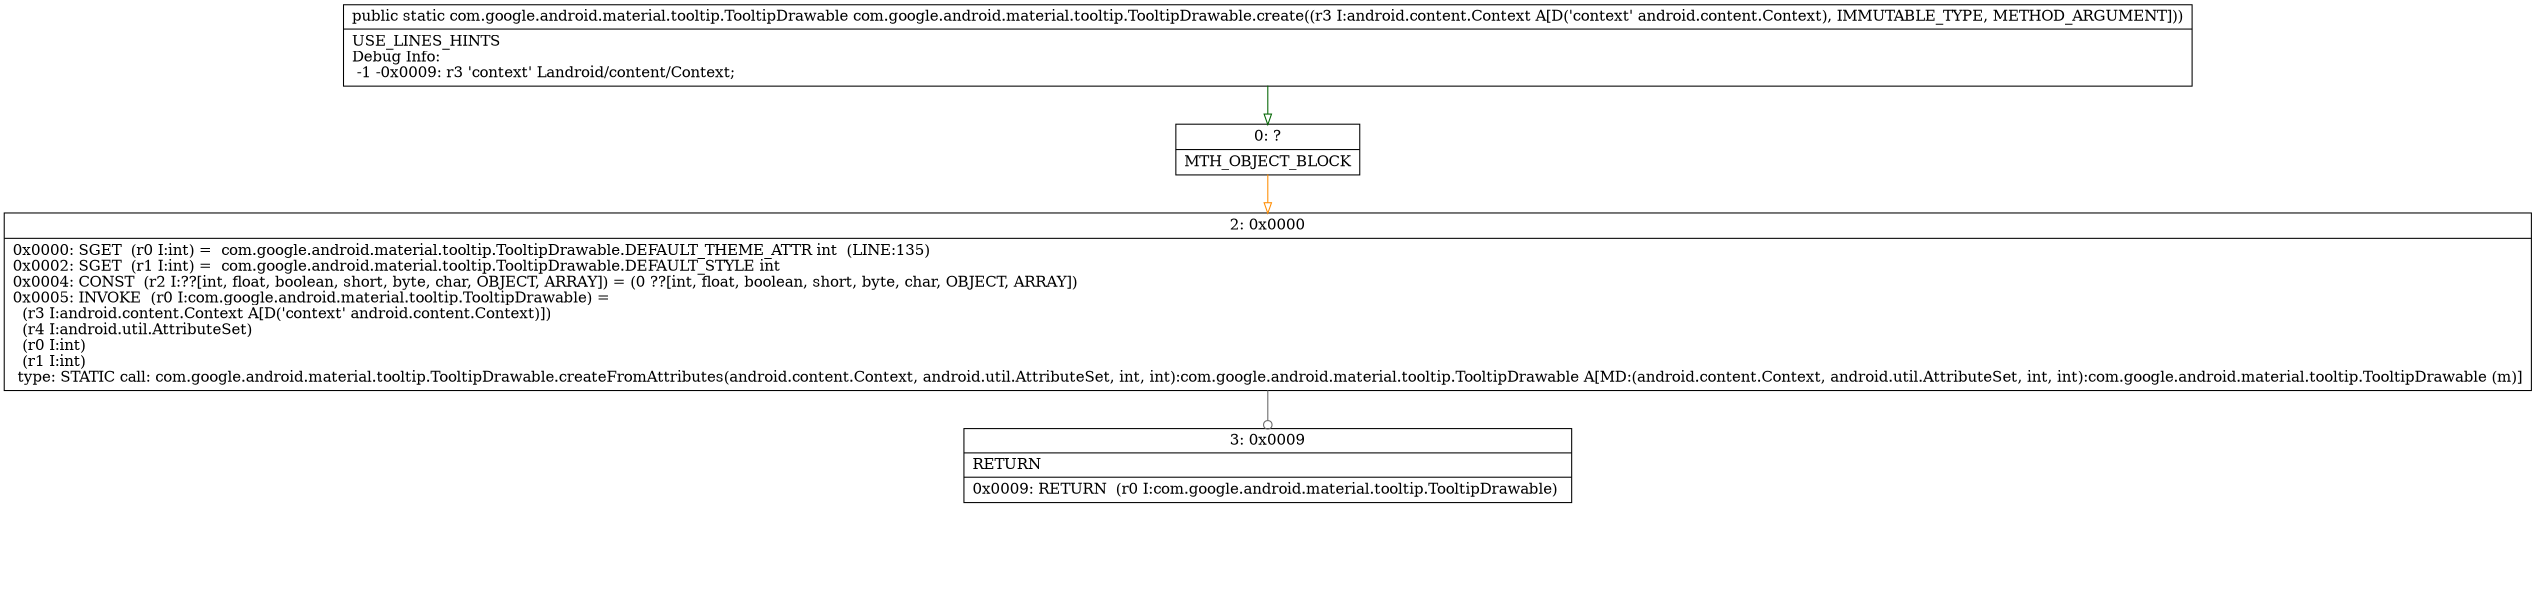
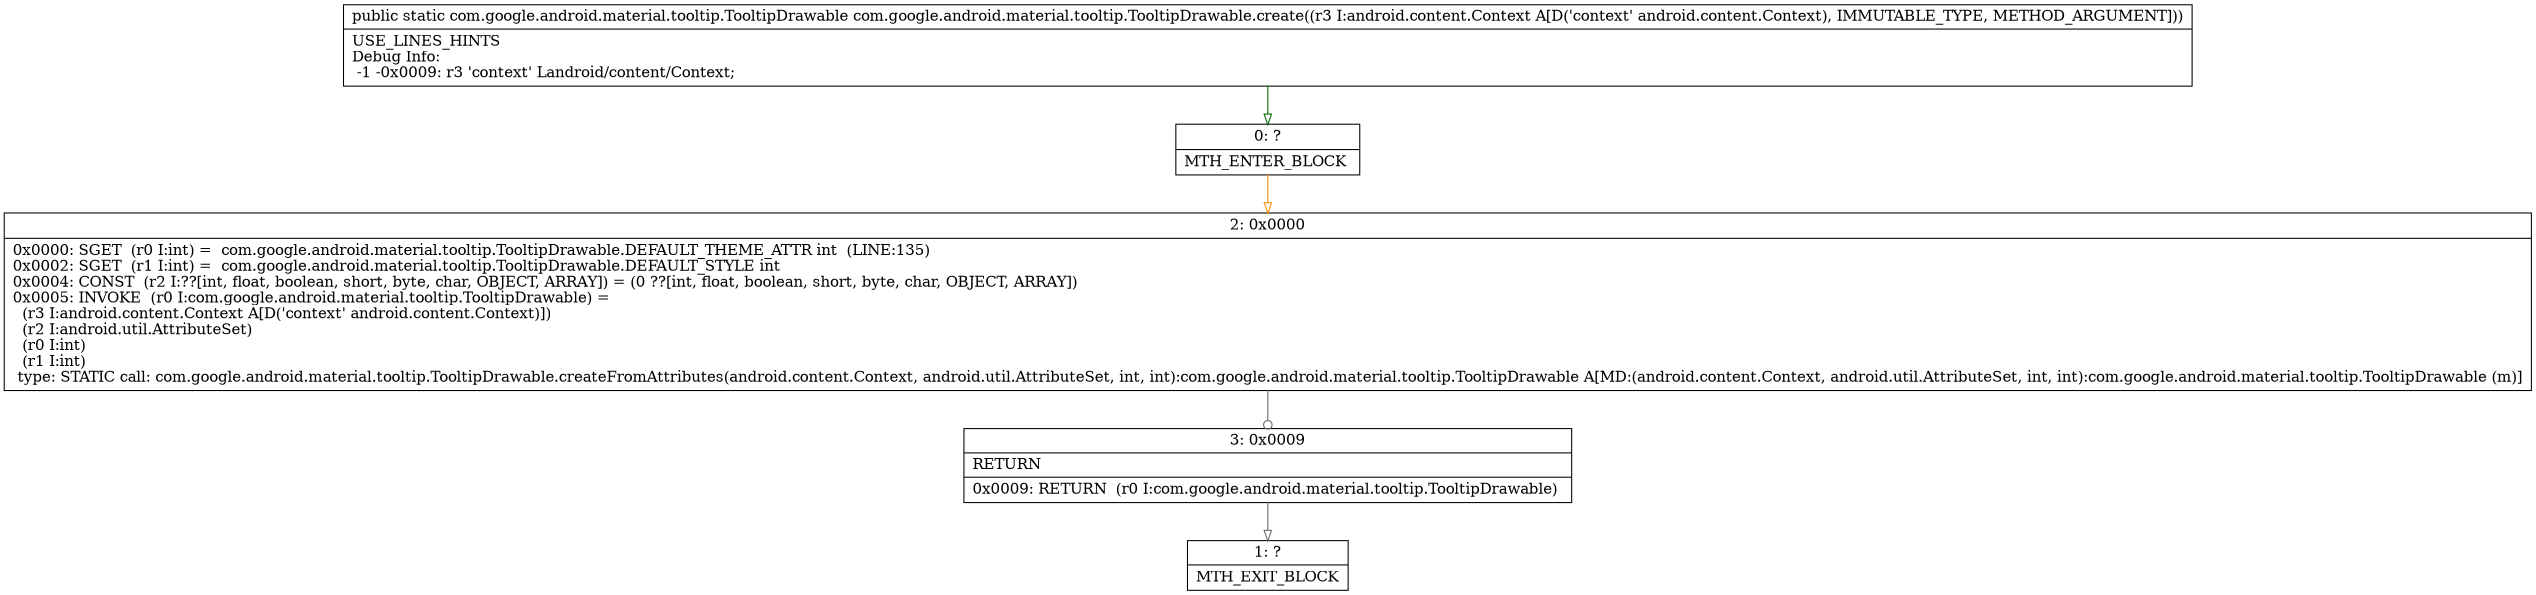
(1268, 162) -> (1266, 162)
(133, 330) -> (133, 330)
none -> (1268, 565)
